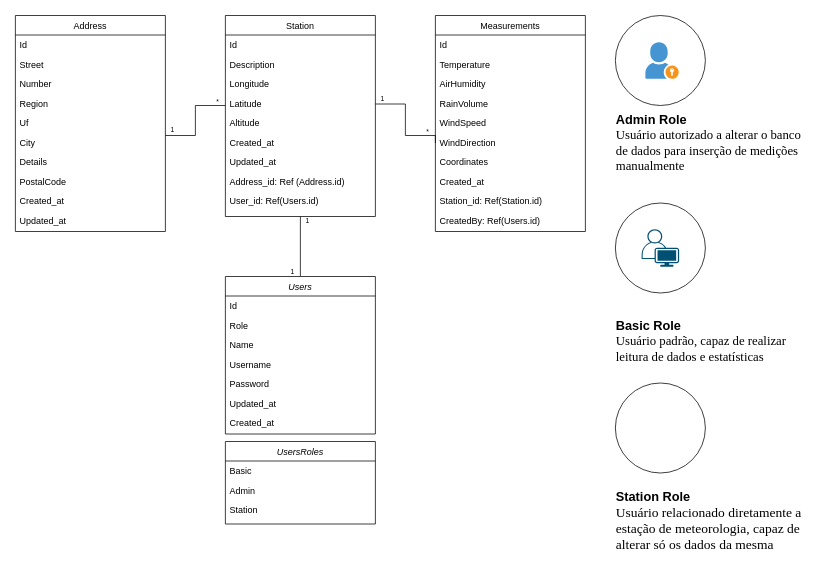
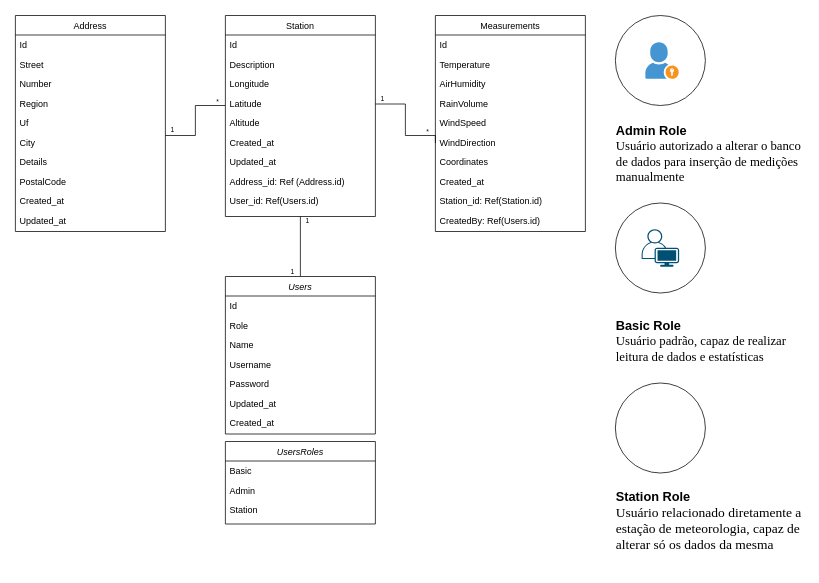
(709, 143) -> (709, 154)
